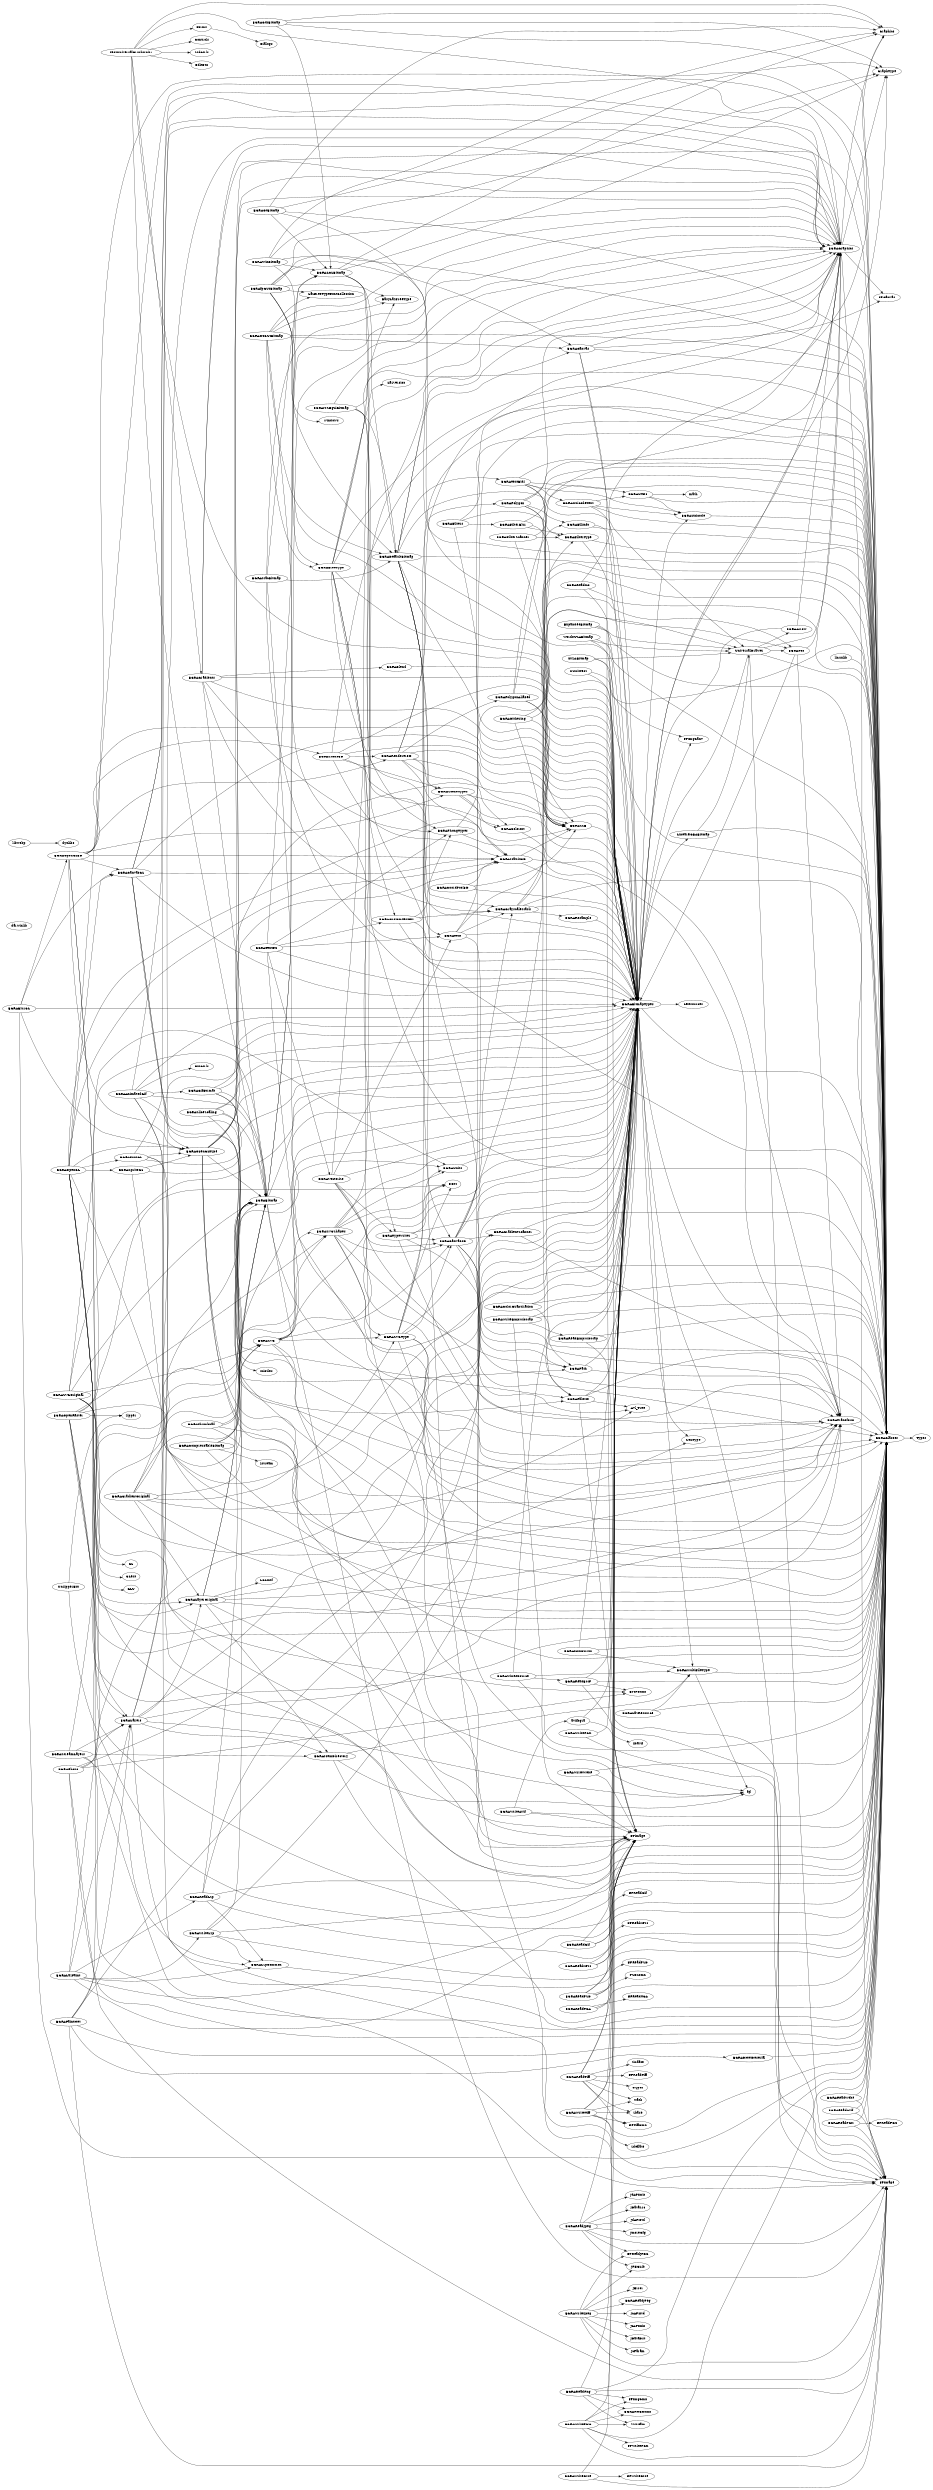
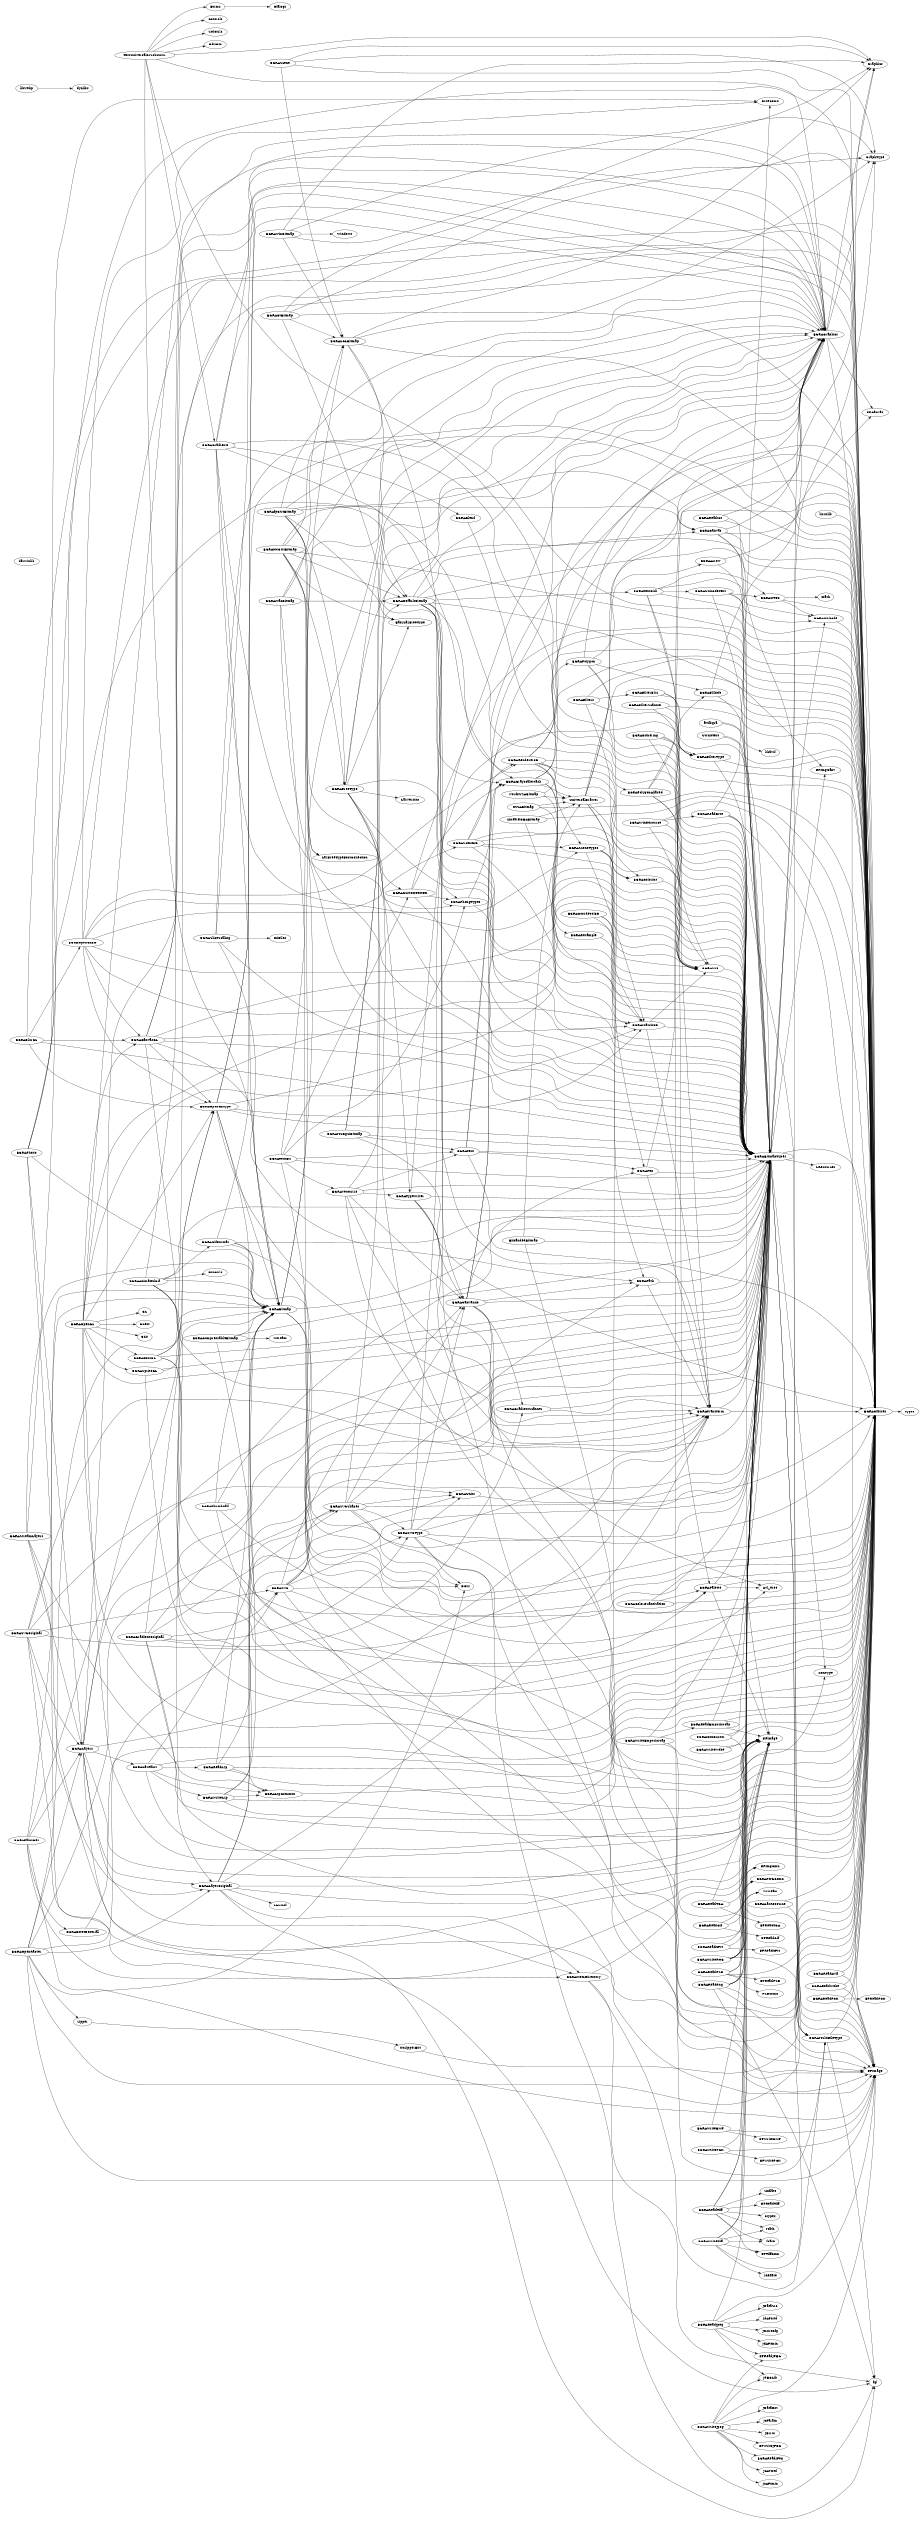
(267, 23) -> (280, 63)
(650, 916) -> (625, 1013)
(357, 1247) -> (374, 1587)
(78, 1496) -> (244, 2029)
(130, 1522) -> none
(513, 1812) -> none
(100, 1849) -> (113, 1758)
none -> (807, 2166)
(611, 2437) -> (737, 2155)
none -> (770, 2446)
